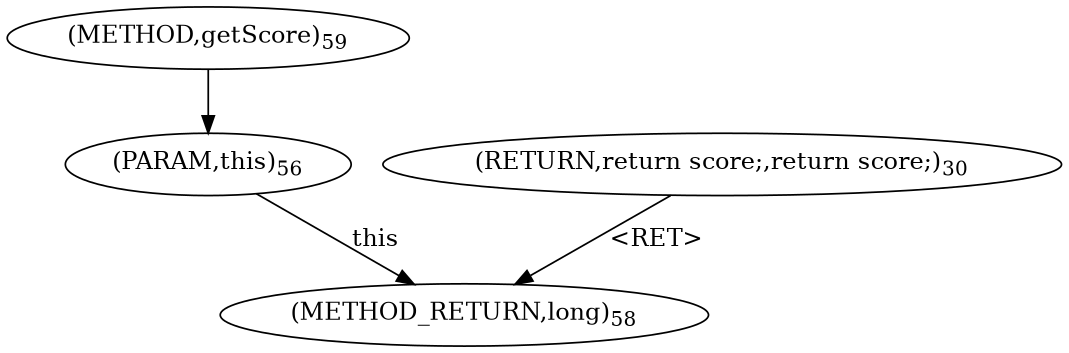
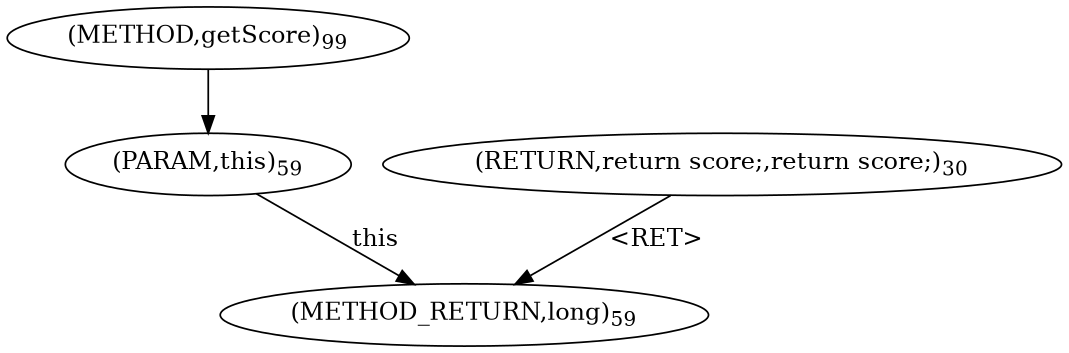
(335, 35) -> (335, 35)
(290, 162) -> (290, 162)
(624, 312) -> (624, 312)
